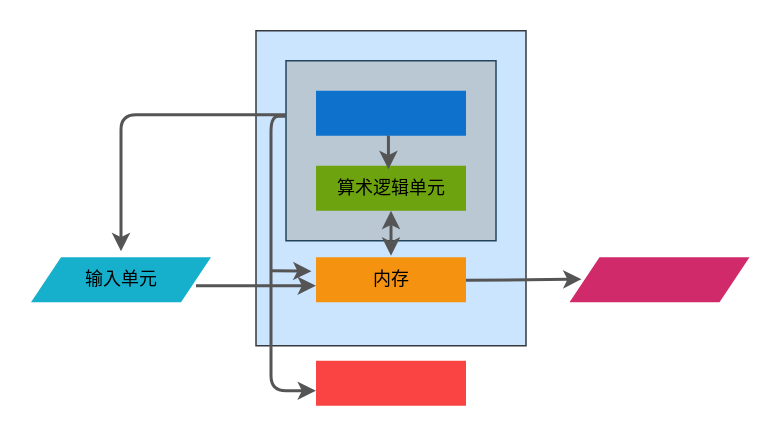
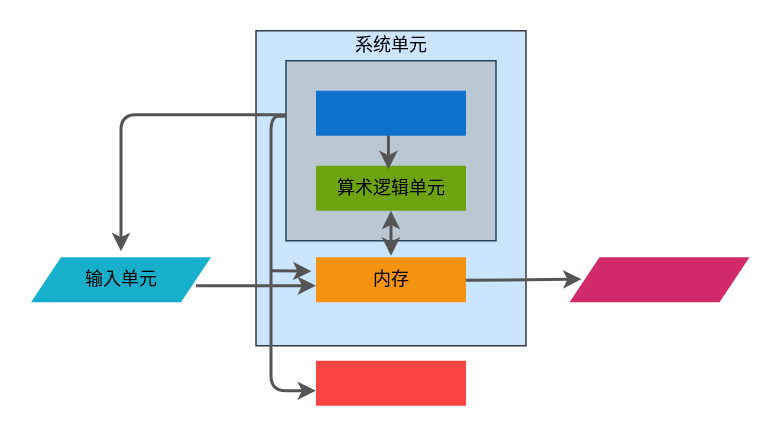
none -> (391, 46)
